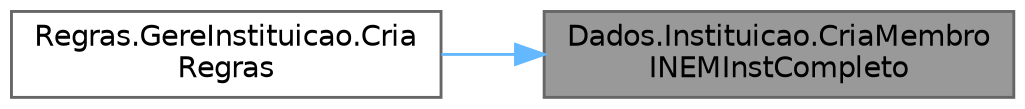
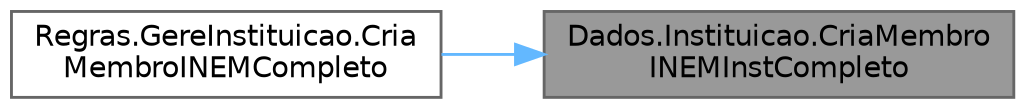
(226, 54) -> (226, 54)
